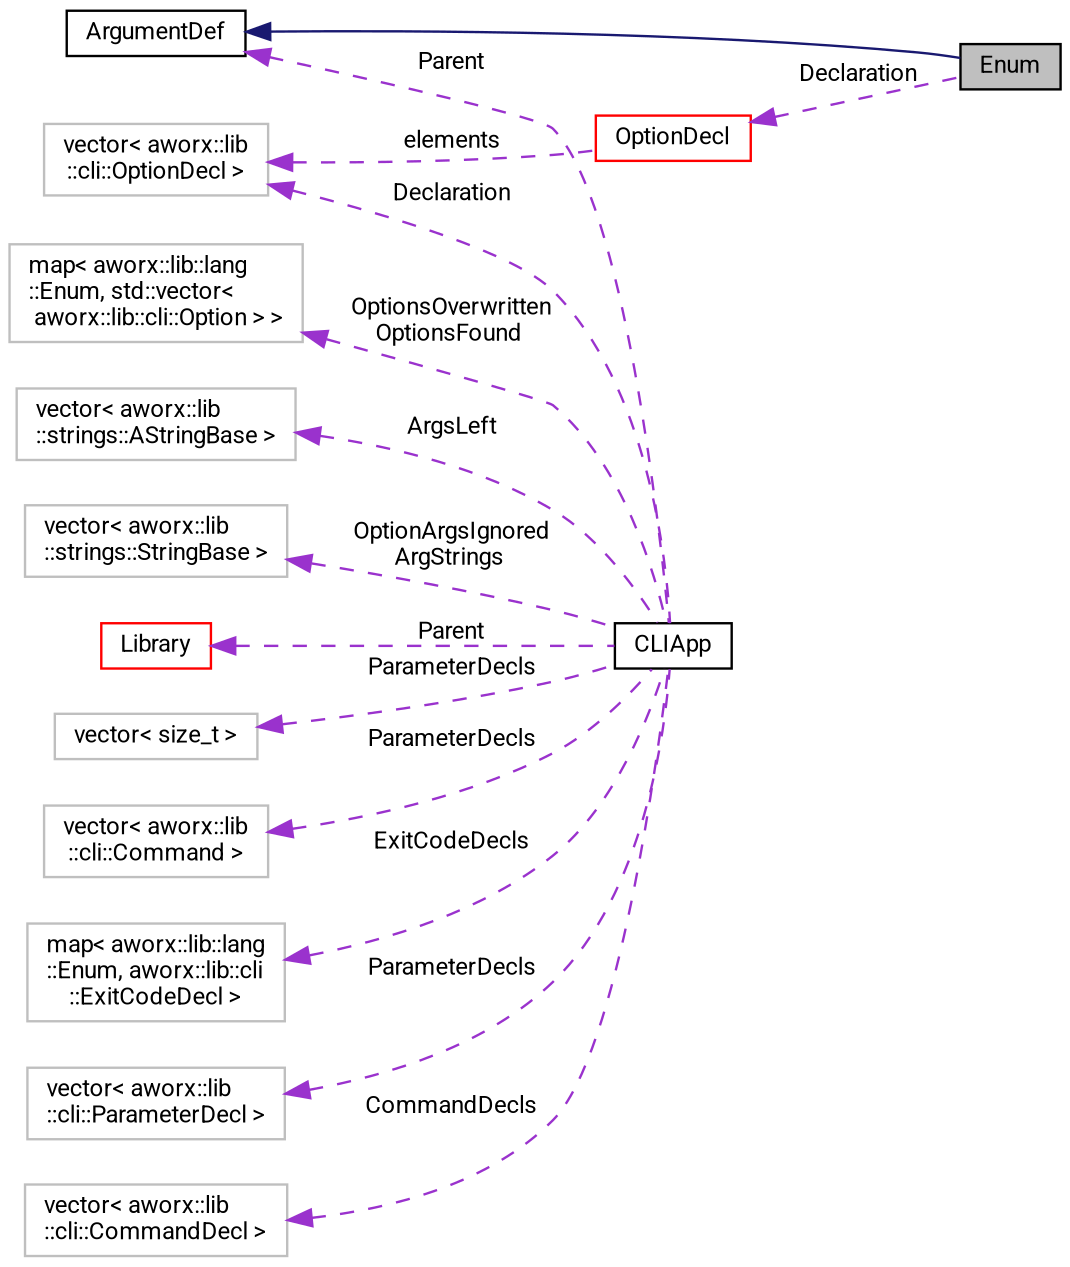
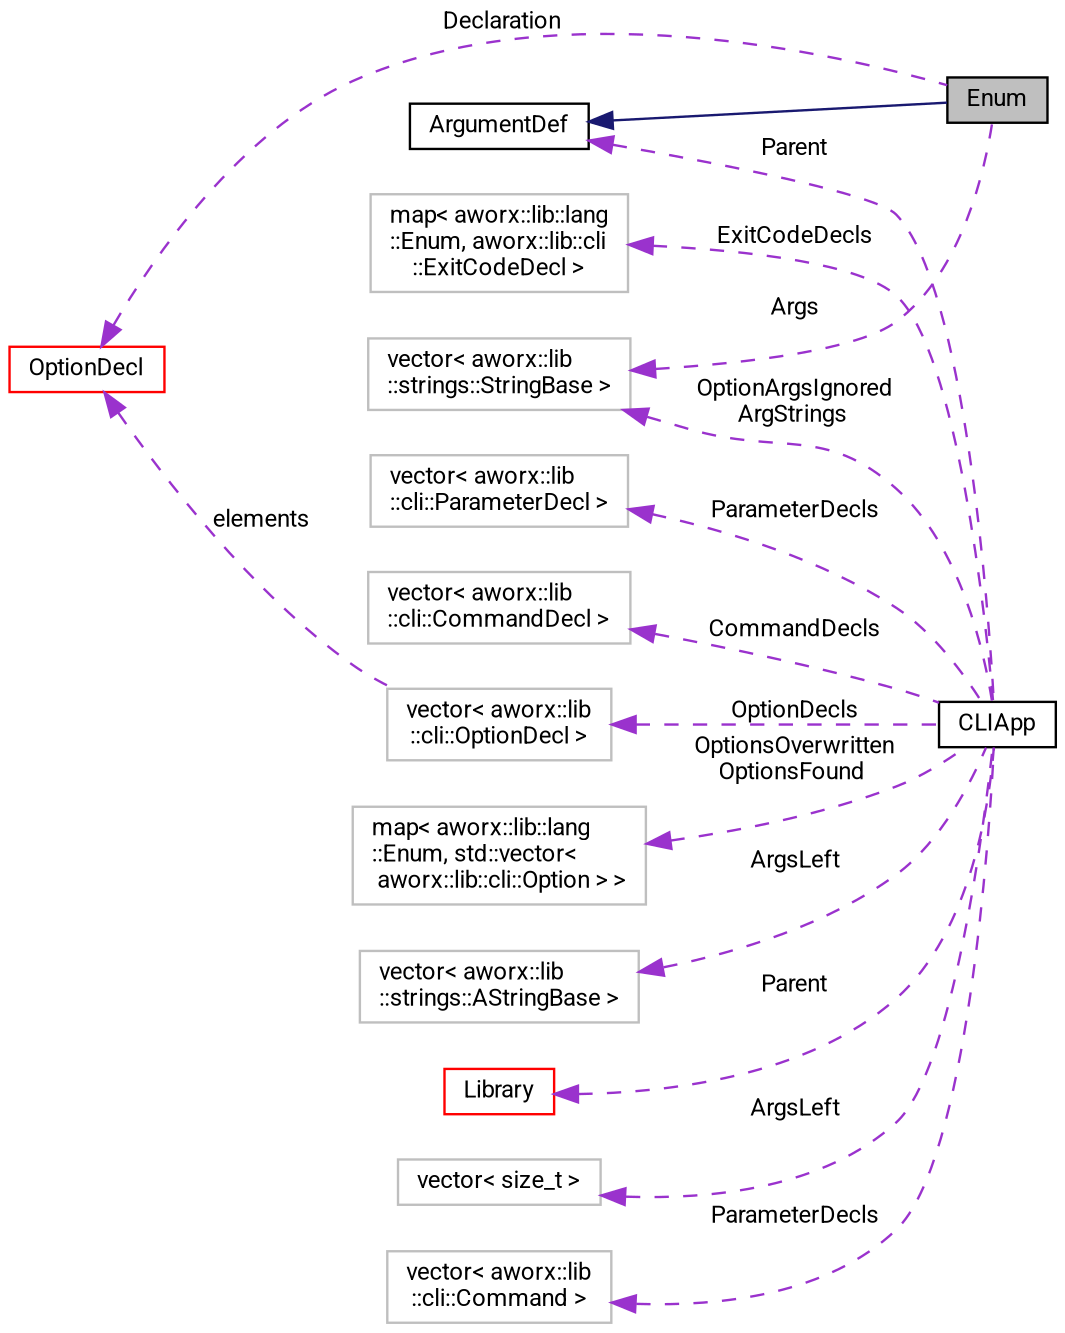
(444, 161) -> (241, 566)
(449, 194) -> (792, 711)
none -> (887, 327)
(449, 669) -> (792, 1109)
